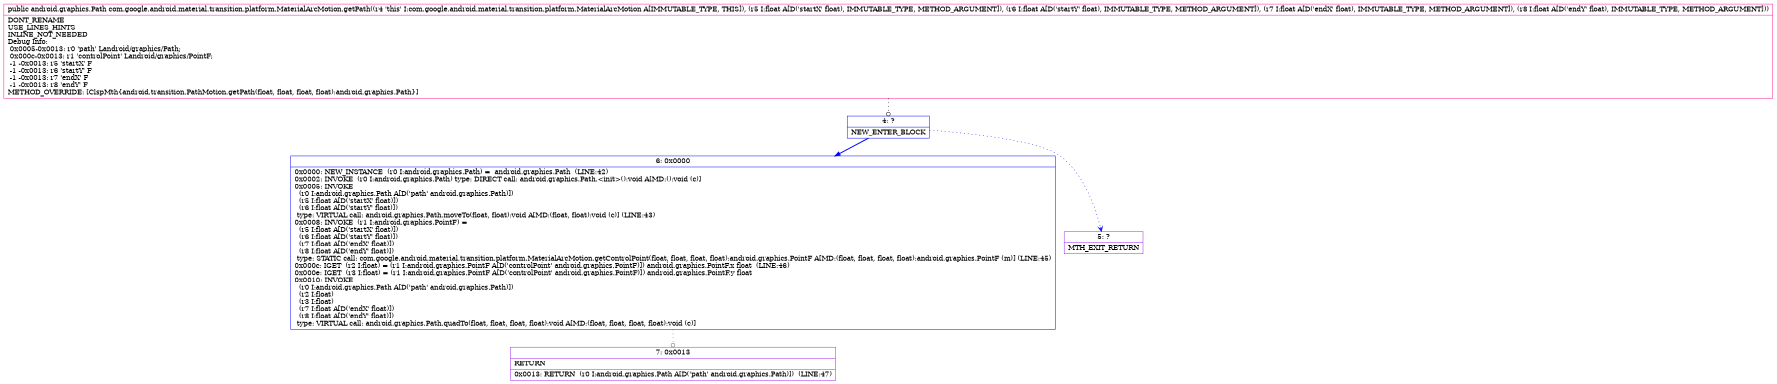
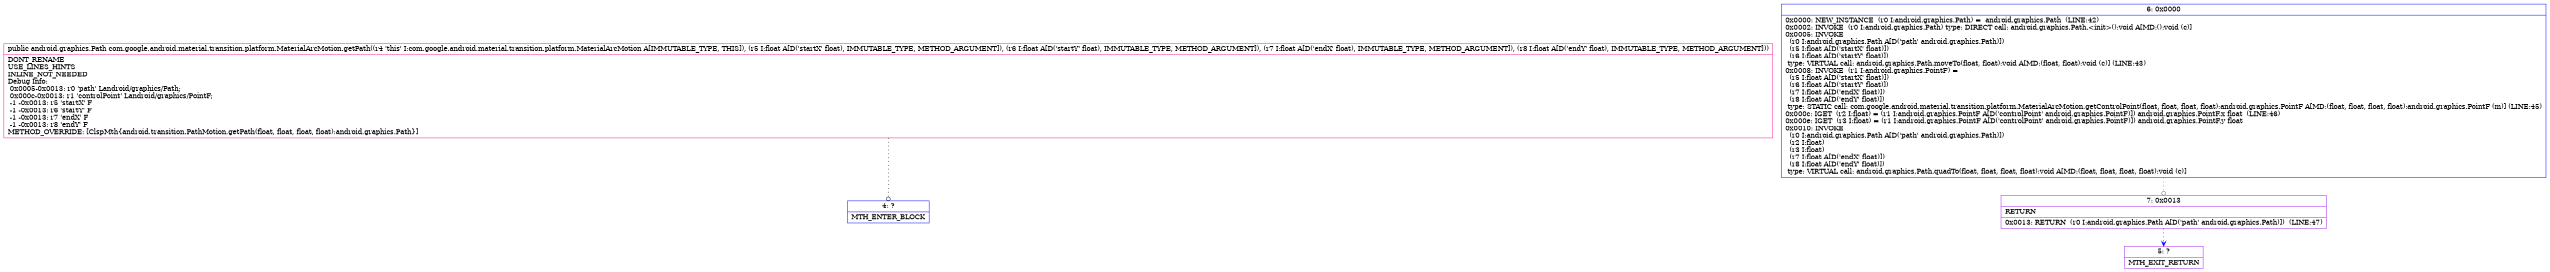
(888, 132) -> (888, 217)
(854, 146) -> none
(1037, 146) -> (2164, 235)
